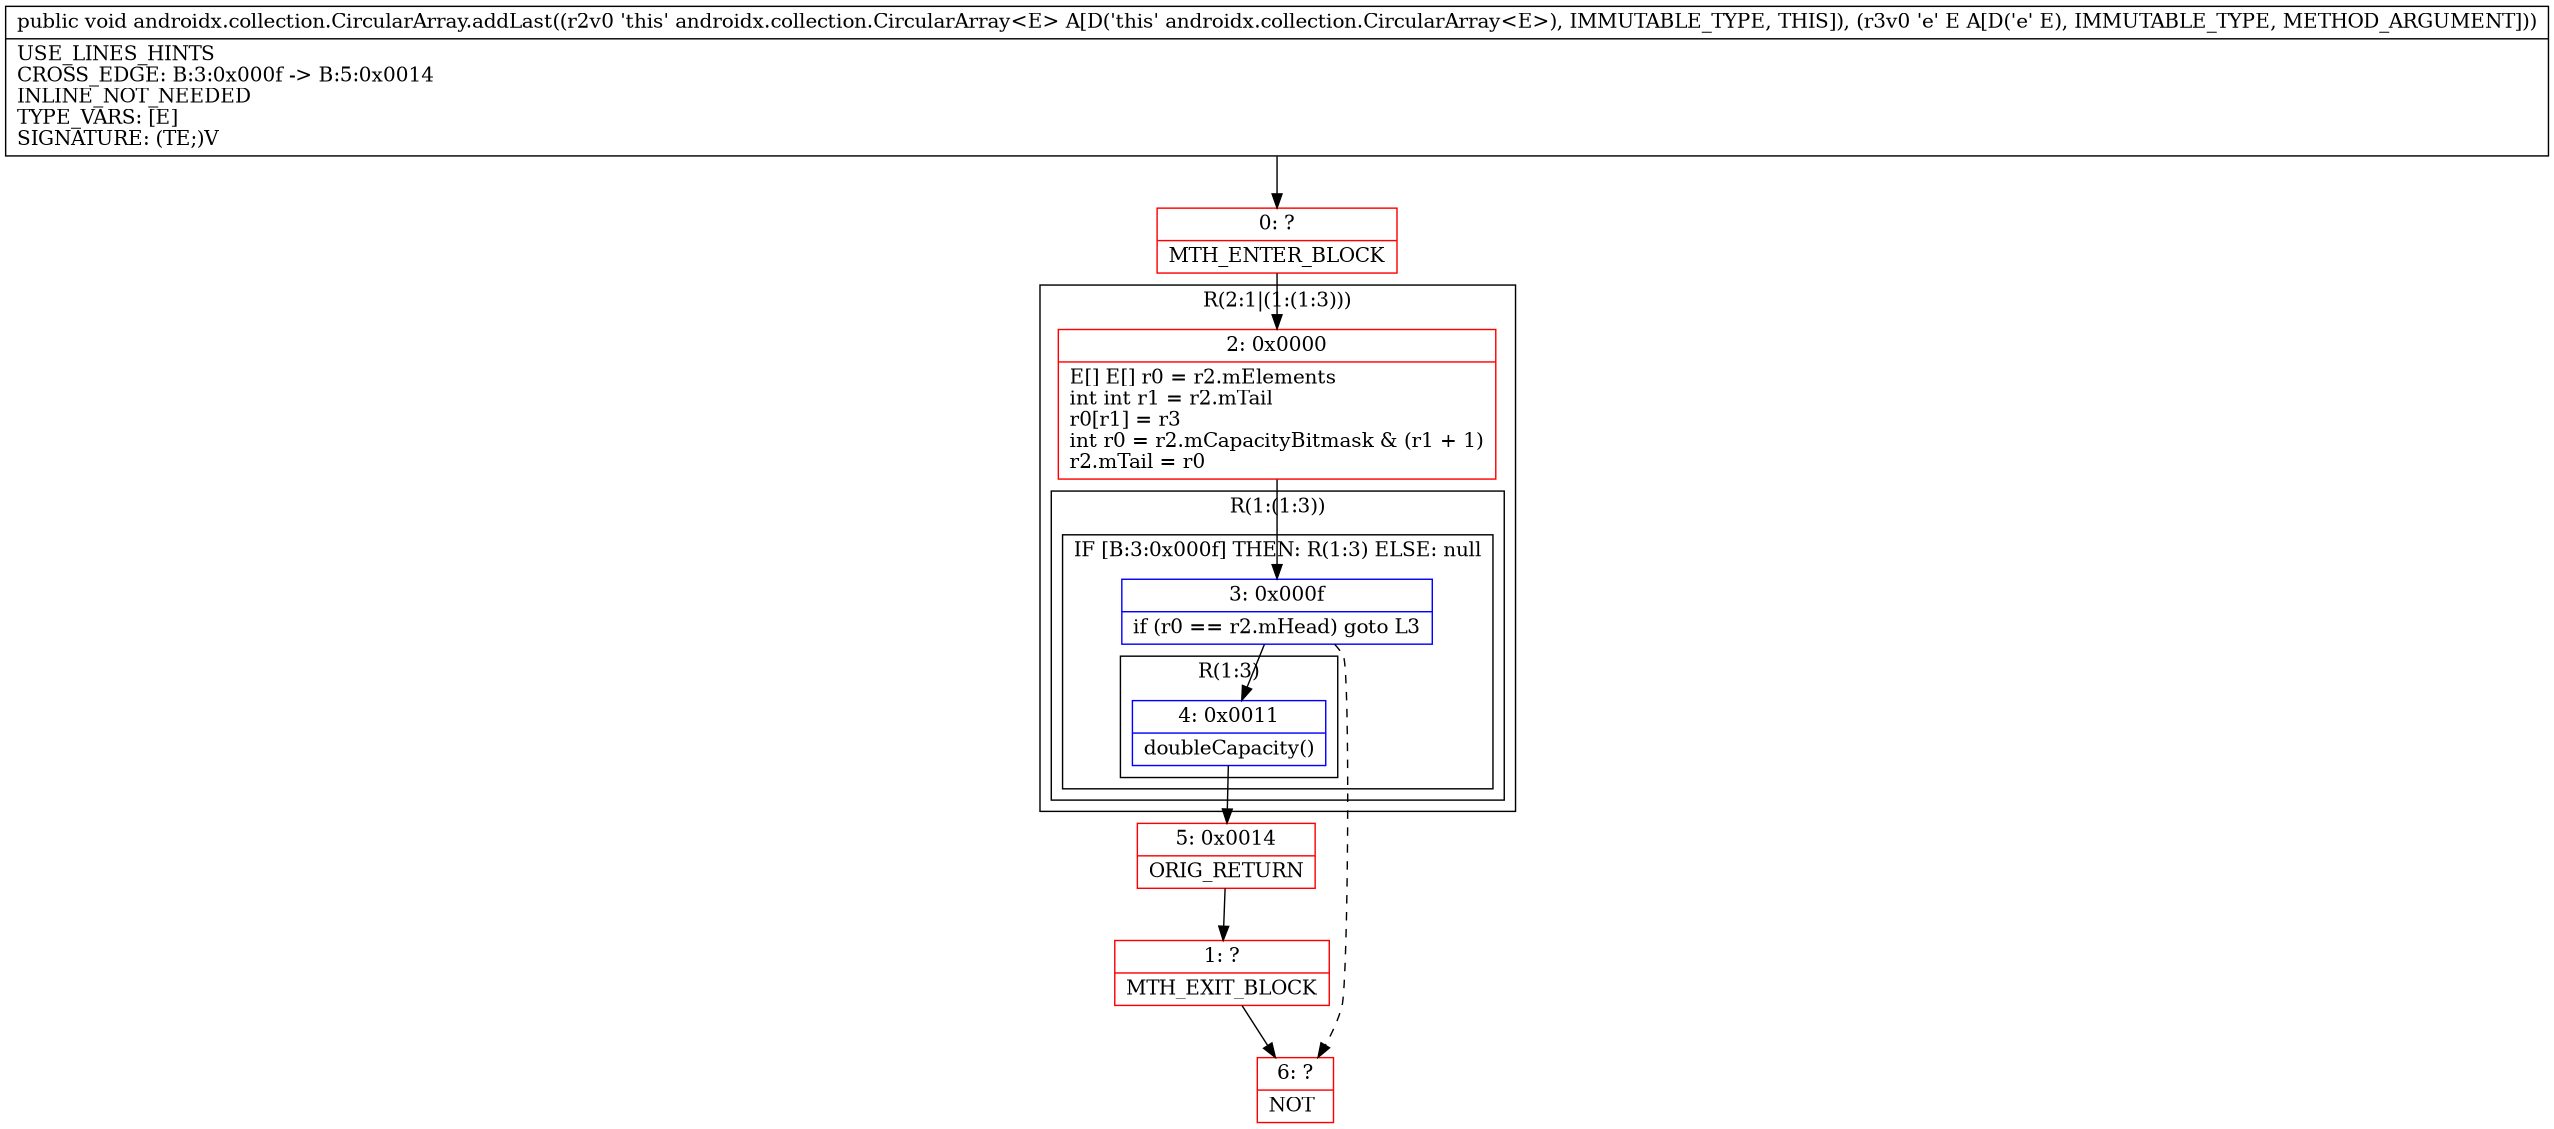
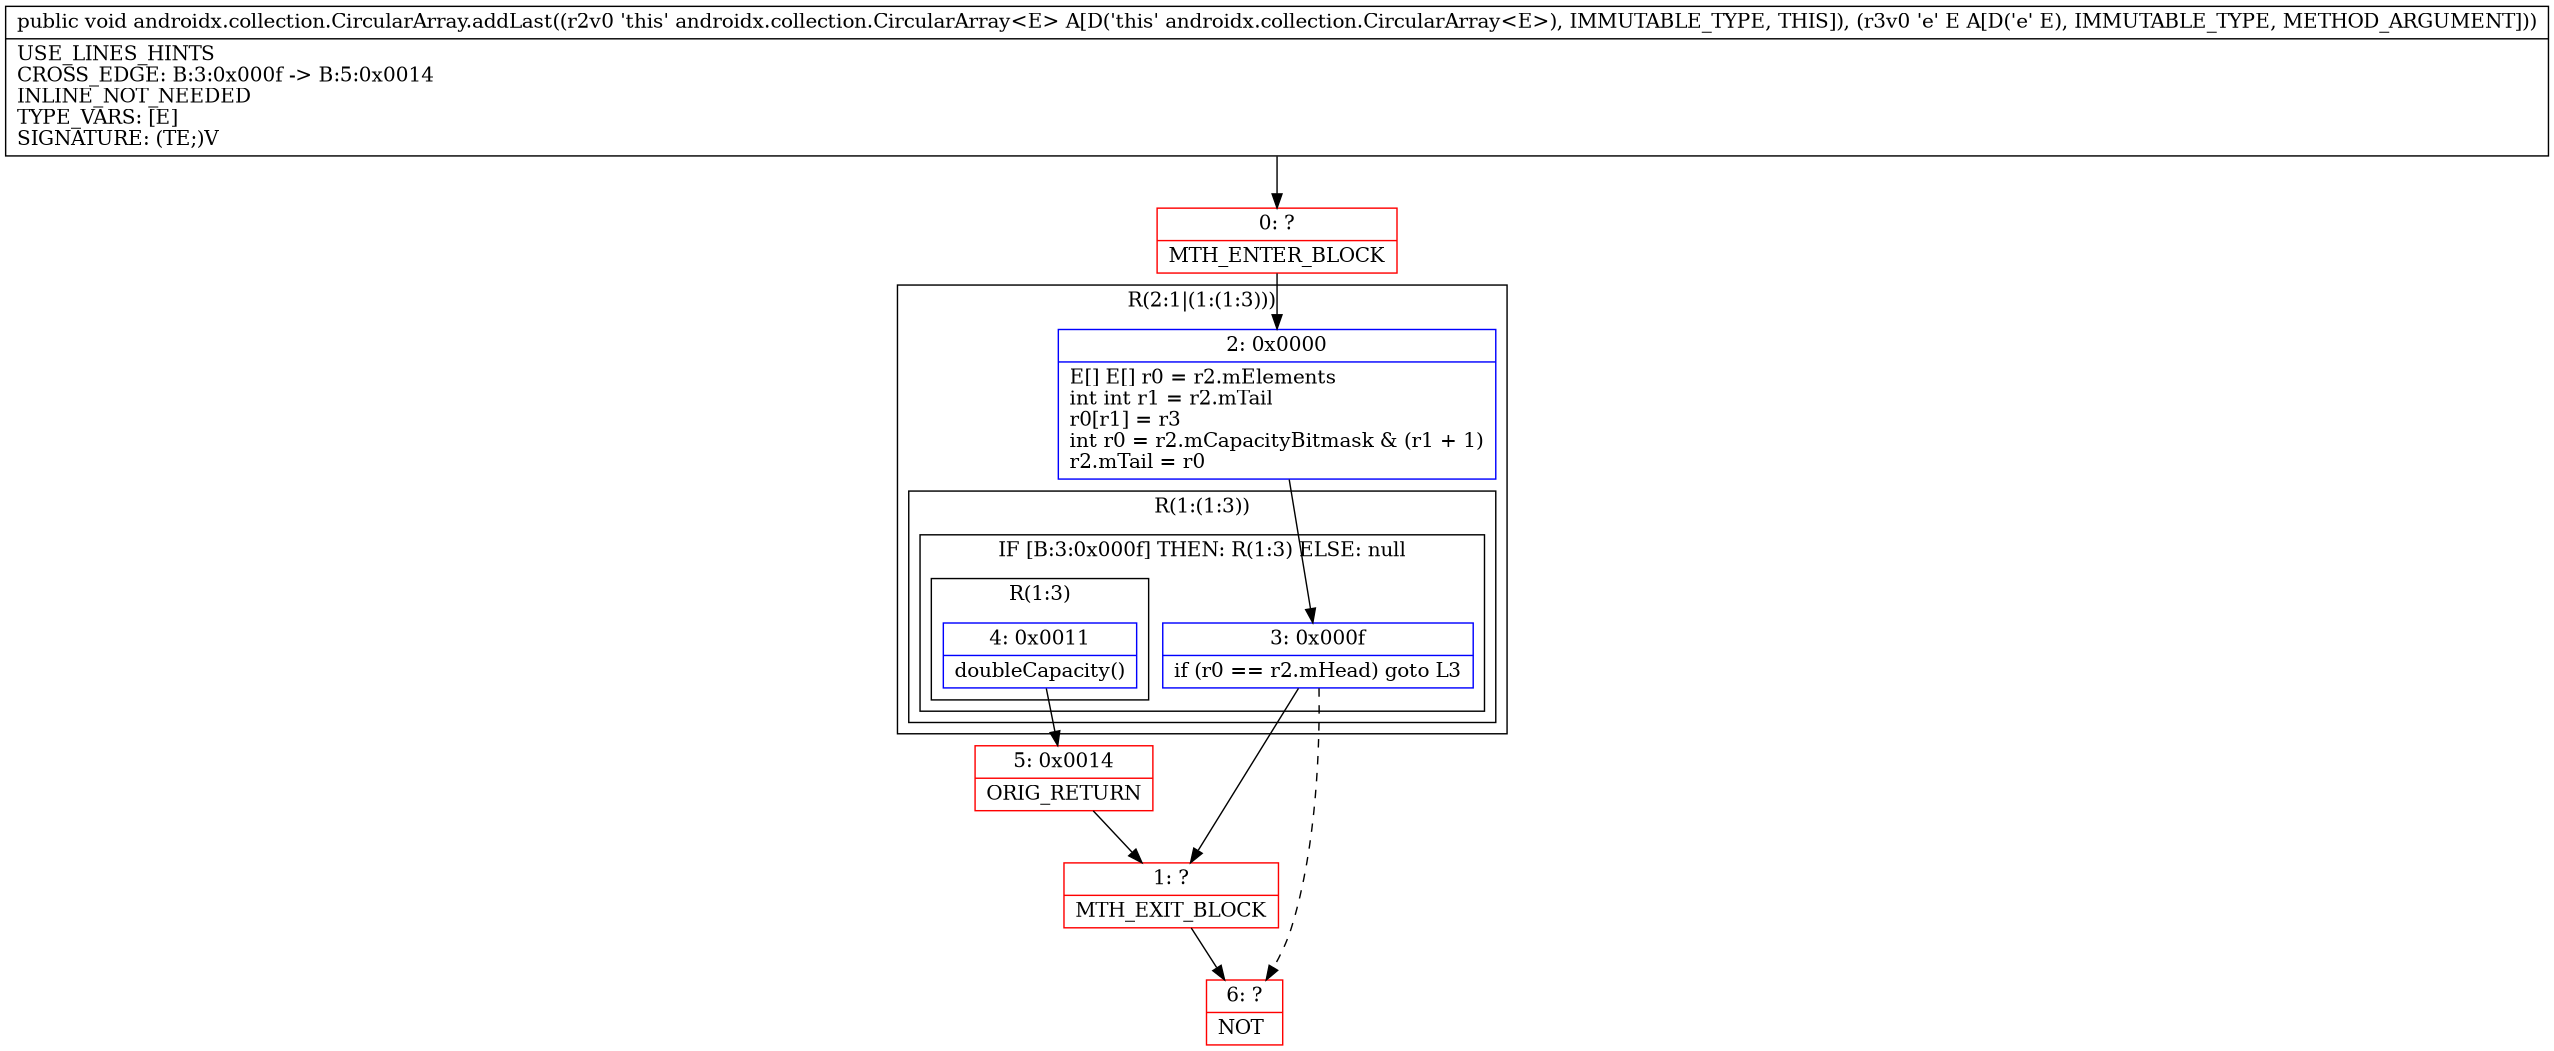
(1277, 404) -> (1277, 404)
(1256, 666) -> (1248, 769)
